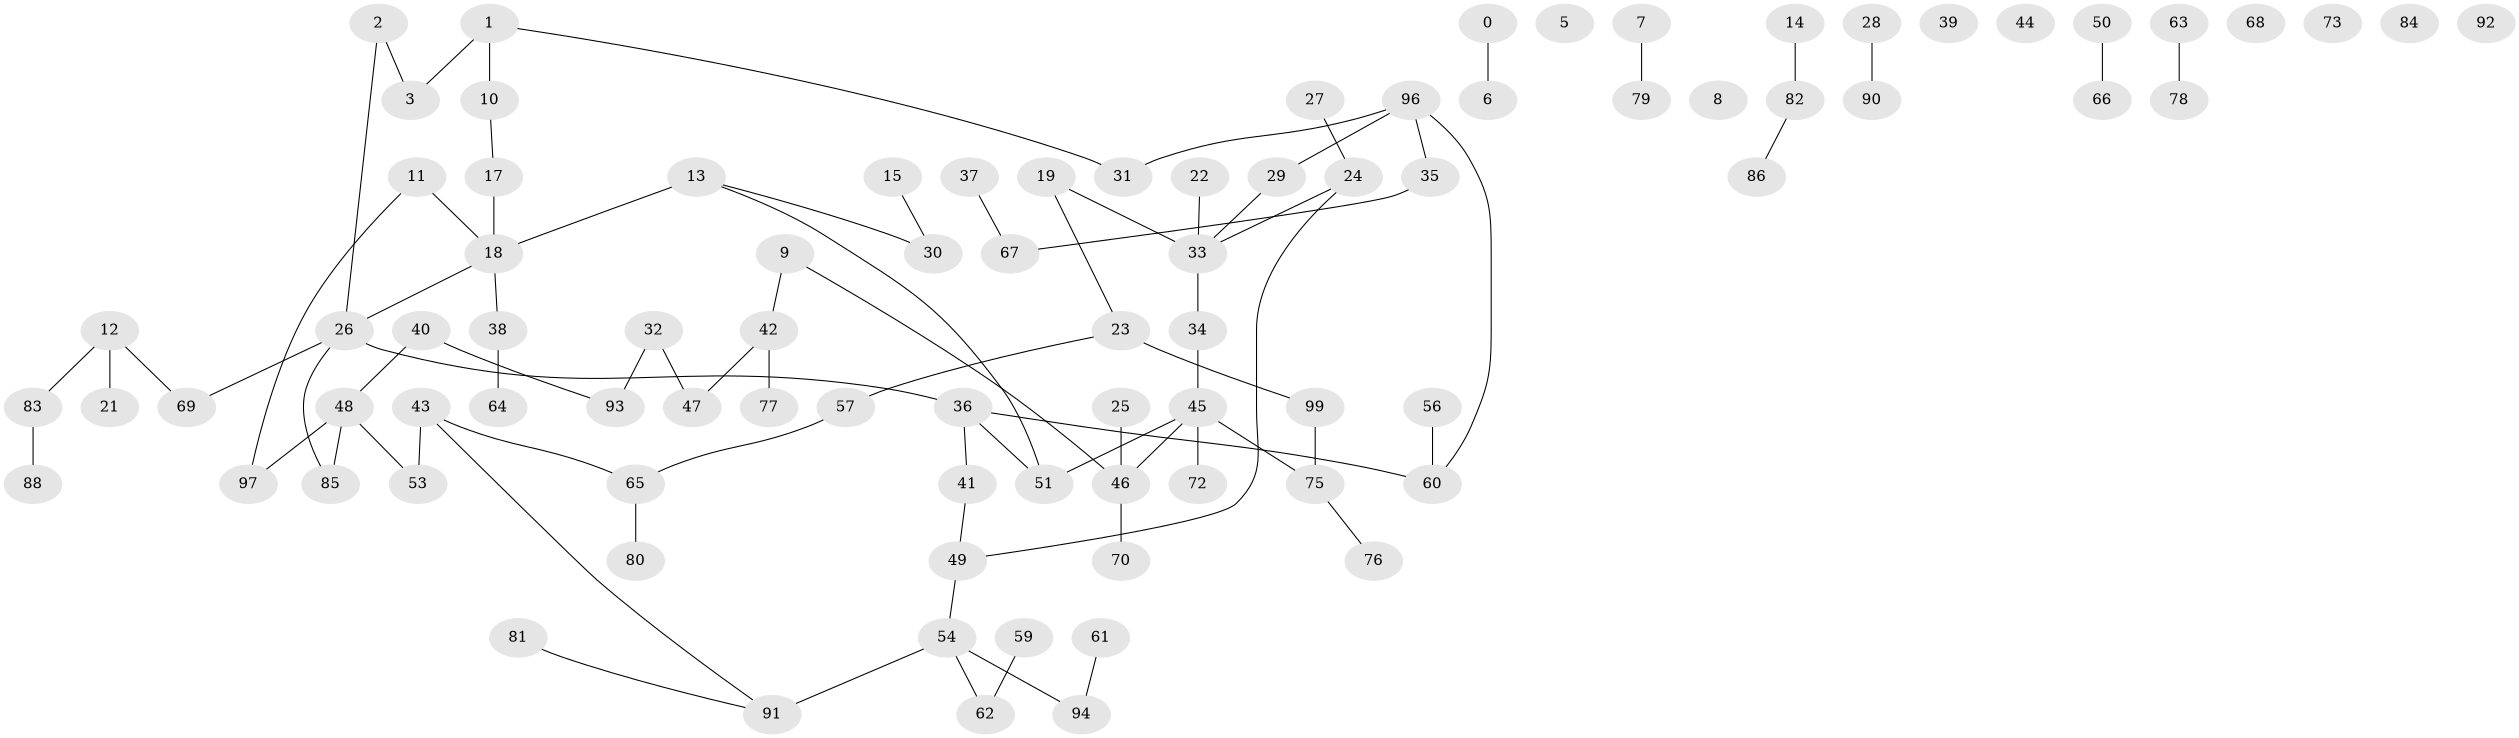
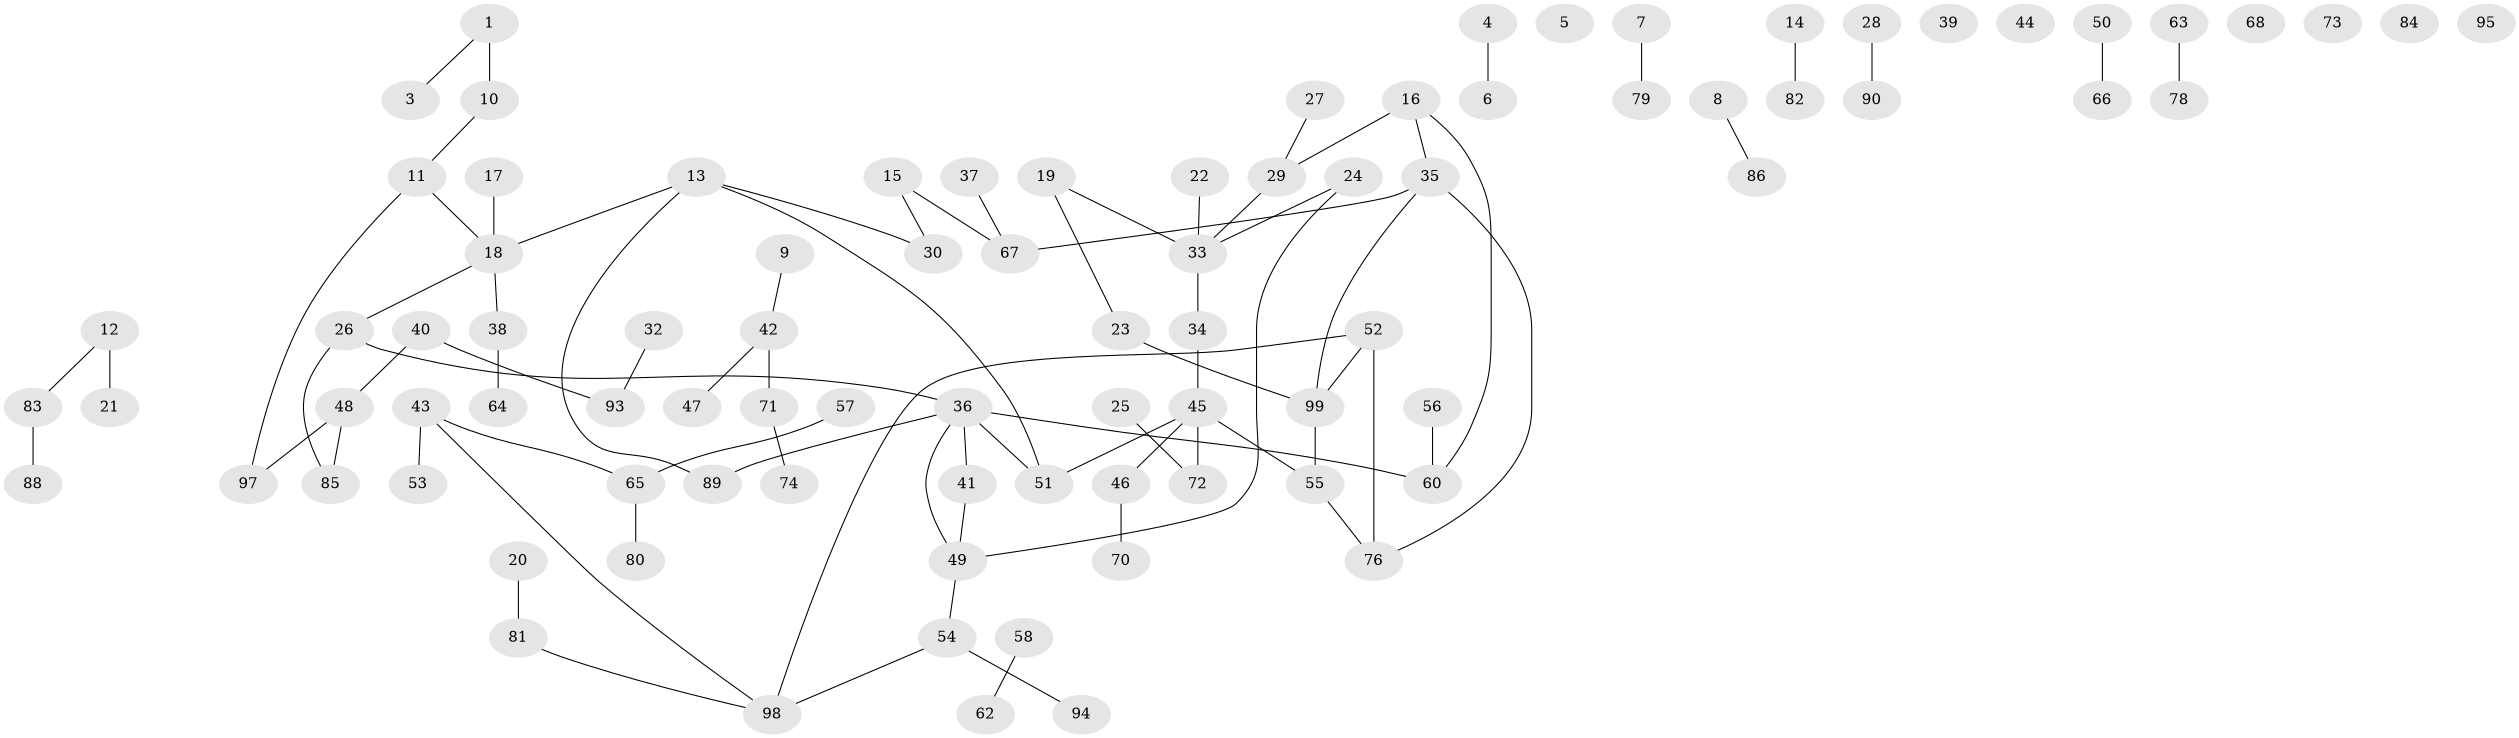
(379, 23) -> none
(1488, 23) -> (1488, 23)
(2486, 23) -> (2486, 23)
(1411, 100) -> (1411, 100)
(1333, 137) -> (1296, 139)
(492, 139) -> (453, 139)
(1776, 139) -> (1738, 139)
(1123, 177) -> none
none -> (952, 216)
none -> (1350, 283)
none -> (1374, 331)
(960, 360) -> none
(992, 360) -> none
(673, 369) -> none
none -> (1532, 389)
(187, 407) -> none
(769, 407) -> (769, 407)
(381, 446) -> none
(1121, 454) -> (1165, 451)
none -> (926, 483)
none -> (713, 484)
none -> (789, 484)
(1315, 484) -> (1315, 484)
none -> (518, 561)
(1024, 638) -> (1024, 638)
(1101, 638) -> none
(966, 676) -> none
(772, 715) -> (772, 715)
